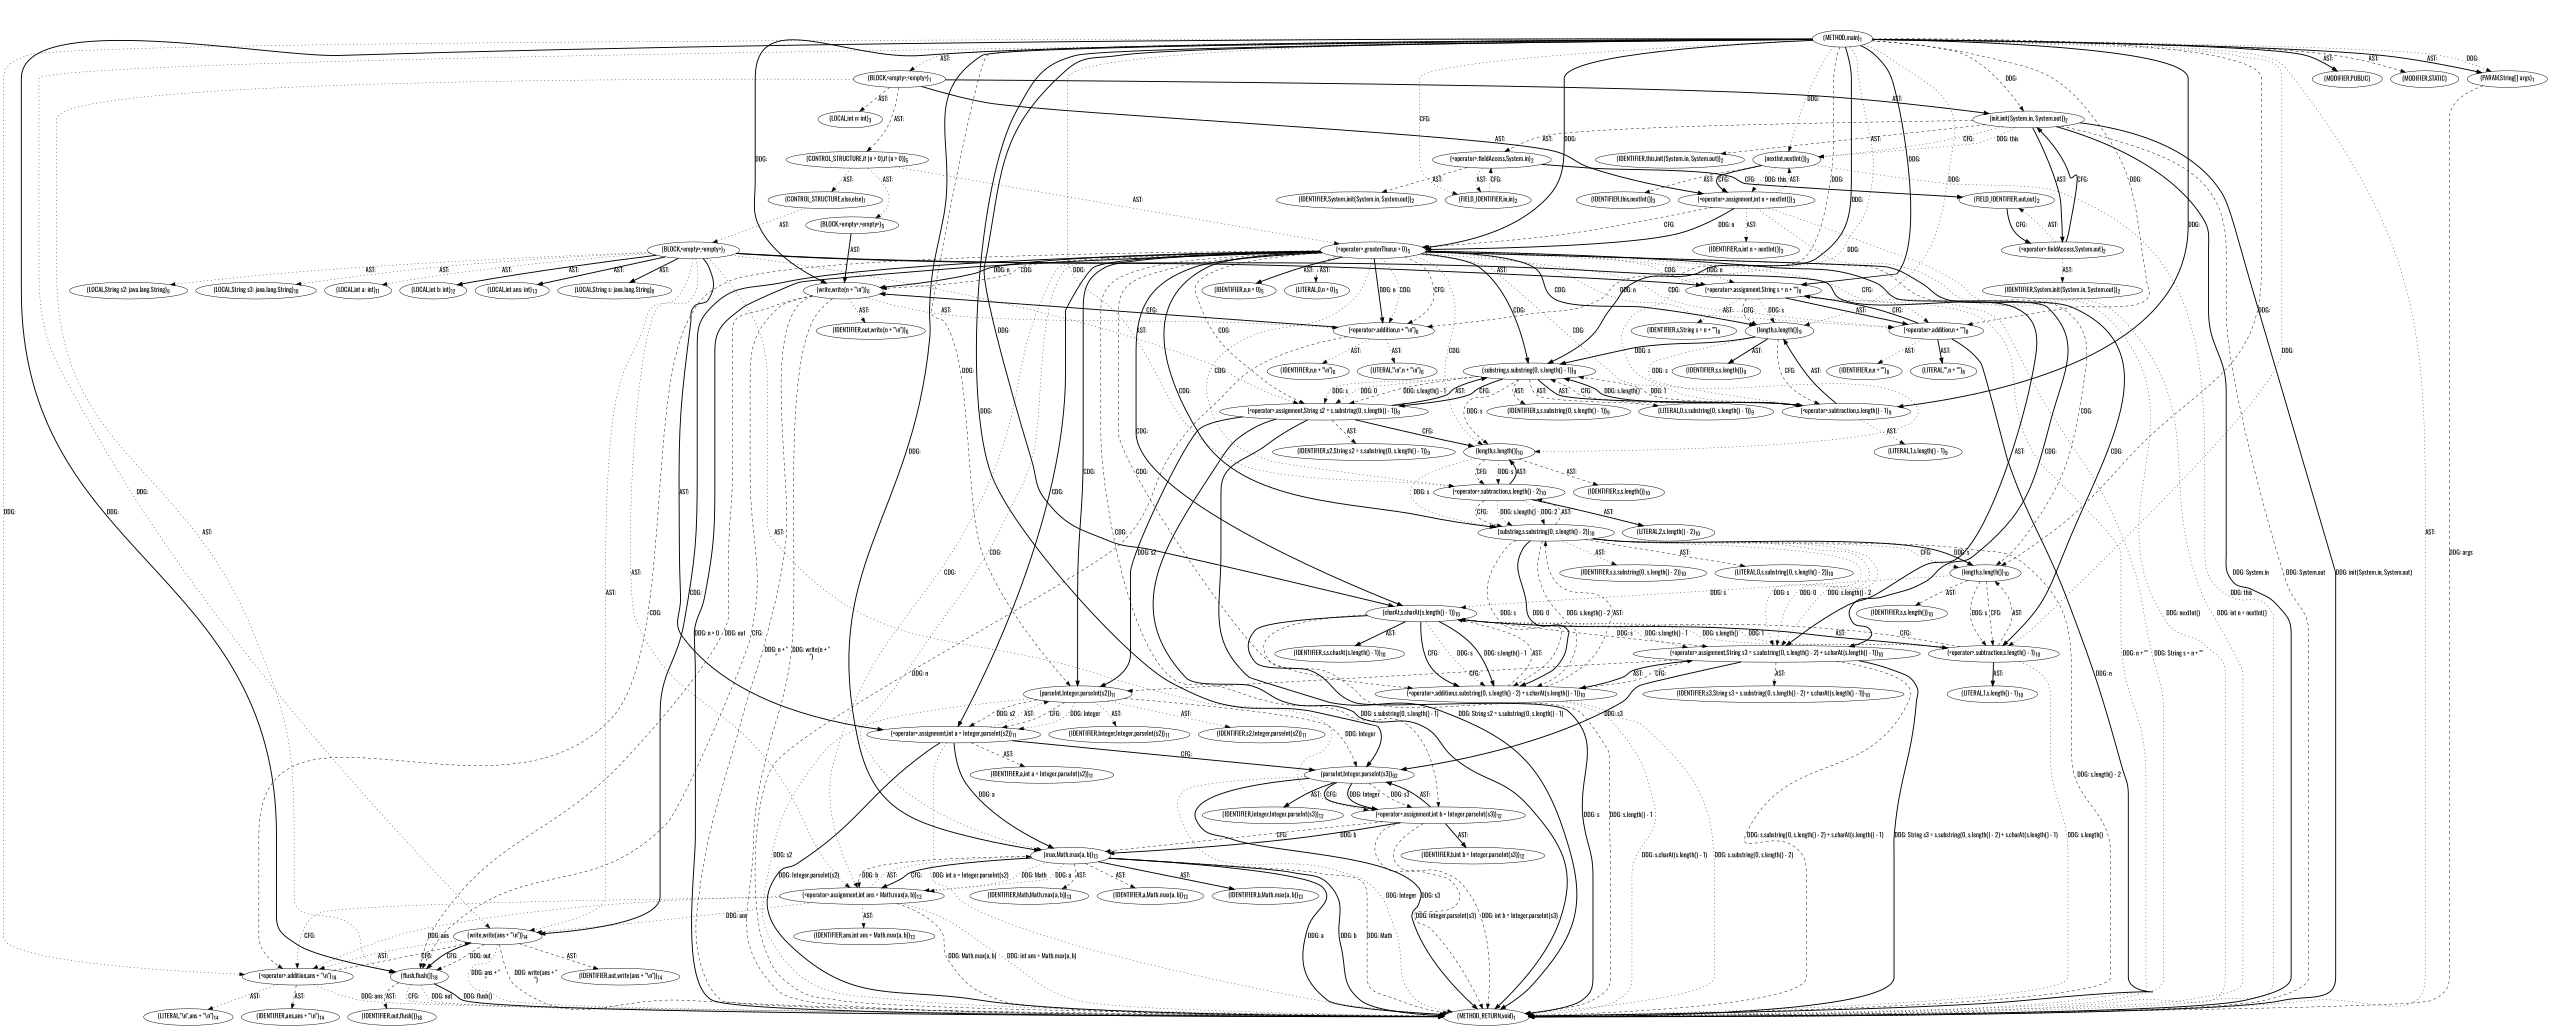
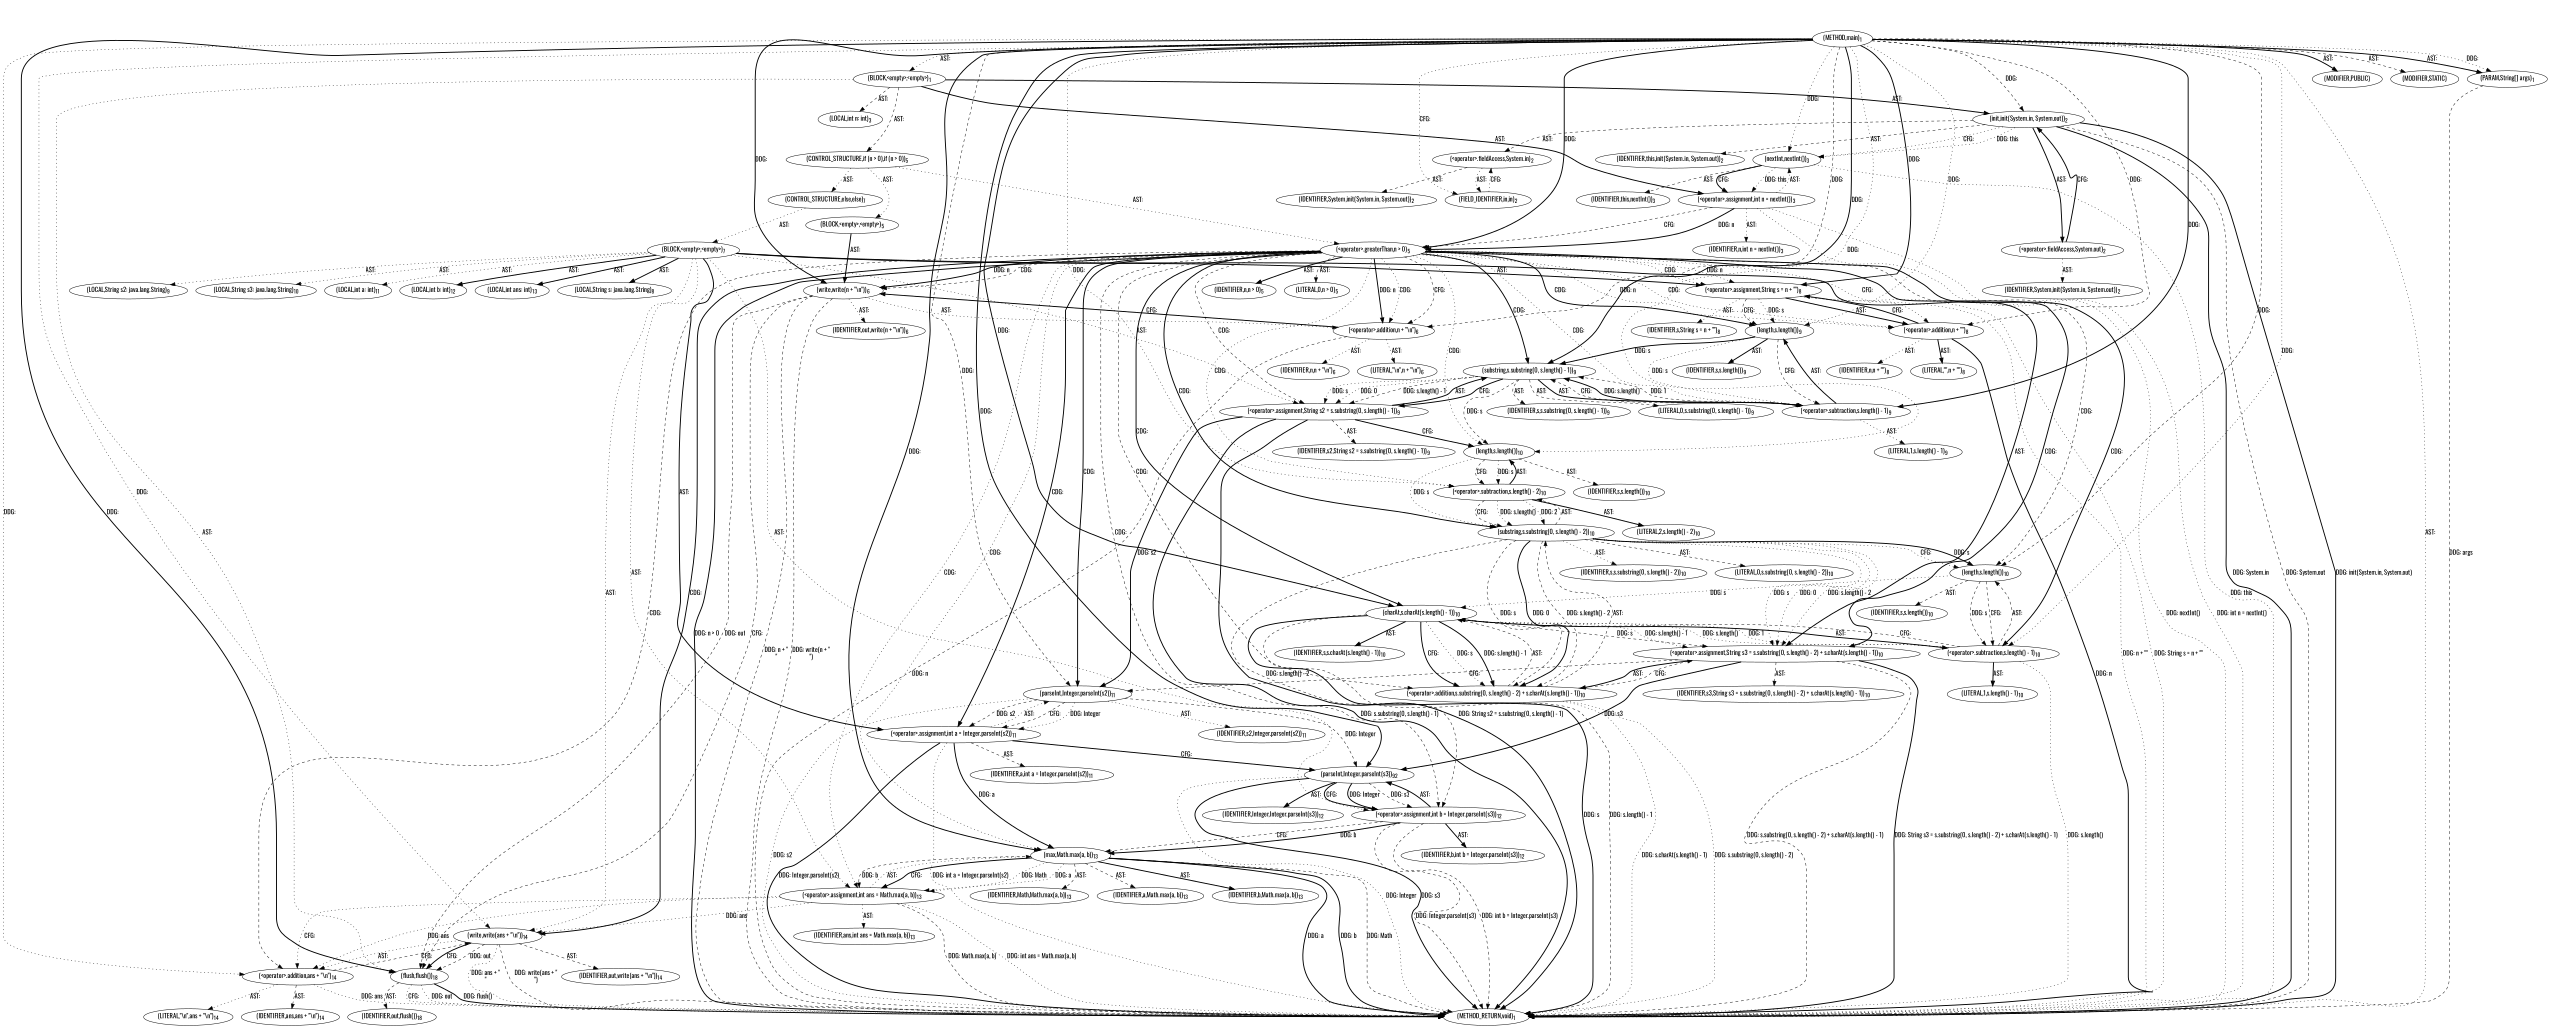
(2007, 200) -> none
(1119, 735) -> none
(2106, 832) -> (1232, 642)
